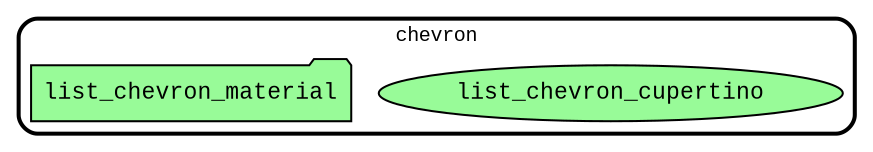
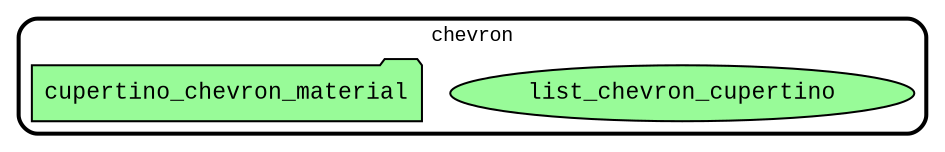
(191, 93) -> (227, 93)
